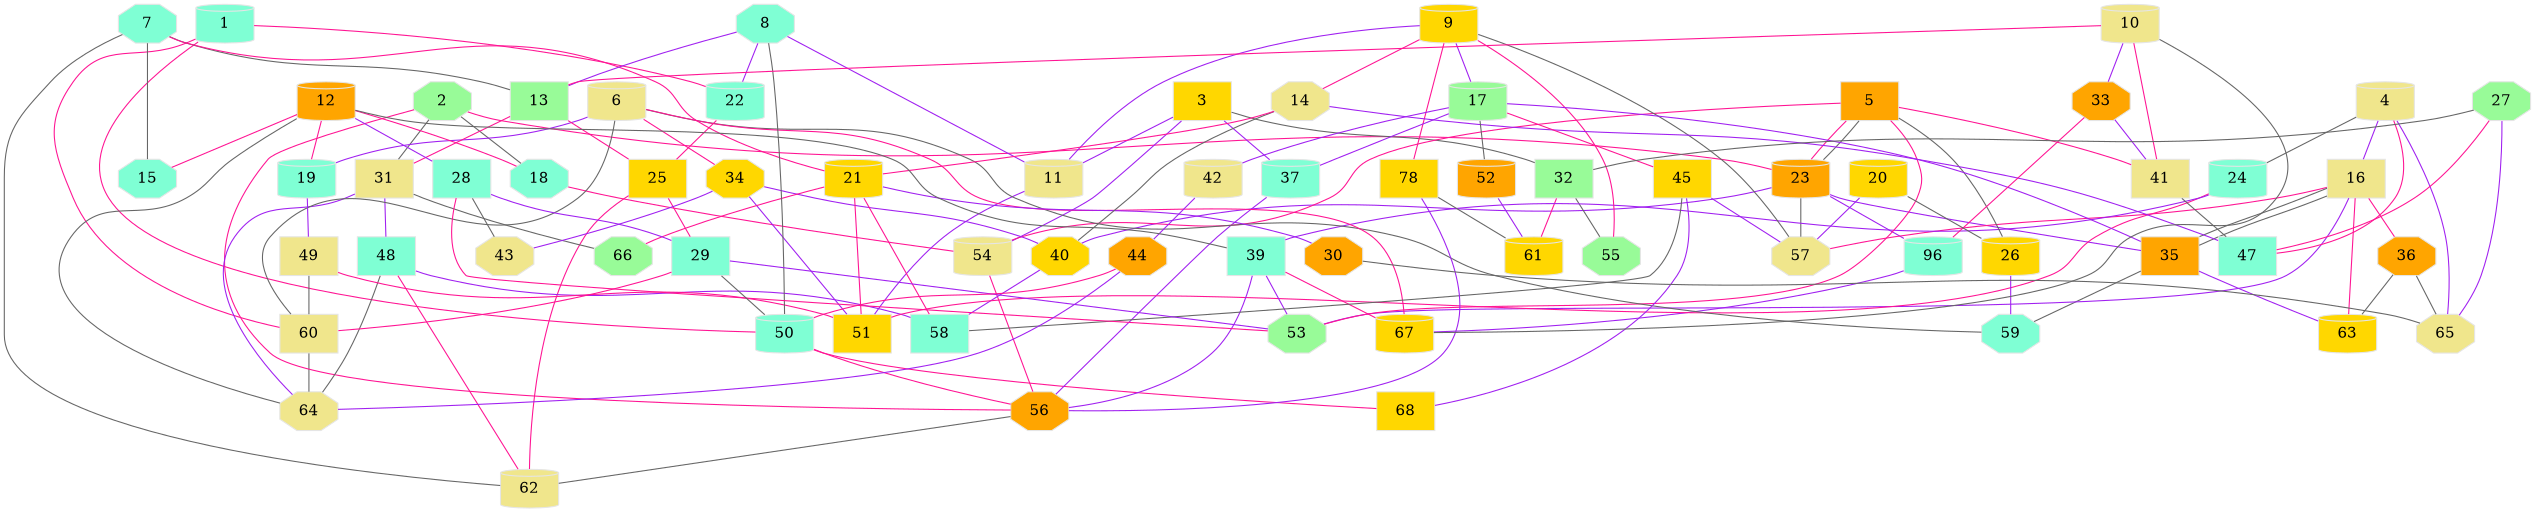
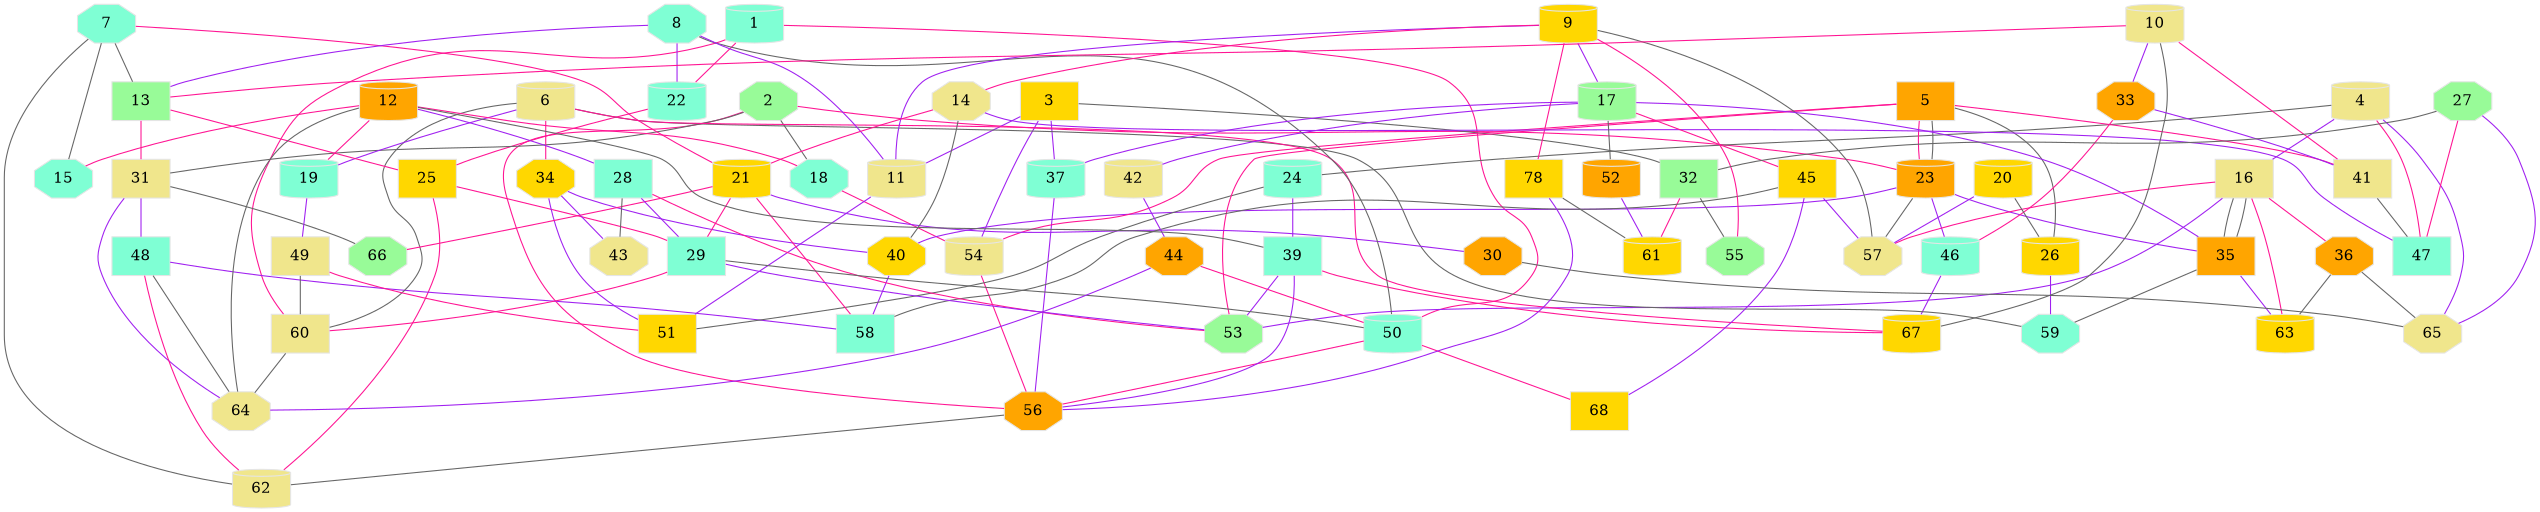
(858, 256) -> (719, 218)
(1933, 256) -> (1950, 256)
(1293, 299) -> (1001, 279)
